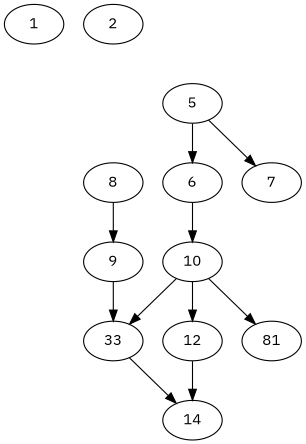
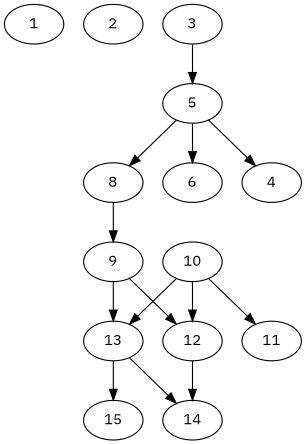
none -> (193, 24)
none -> (157, 139)
(272, 183) -> (272, 183)
(193, 217) -> none
none -> (148, 296)
(113, 341) -> (113, 341)
(272, 341) -> (272, 341)
none -> (113, 420)
